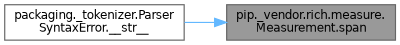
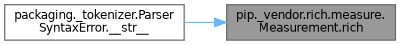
(311, 22) -> (311, 22)
